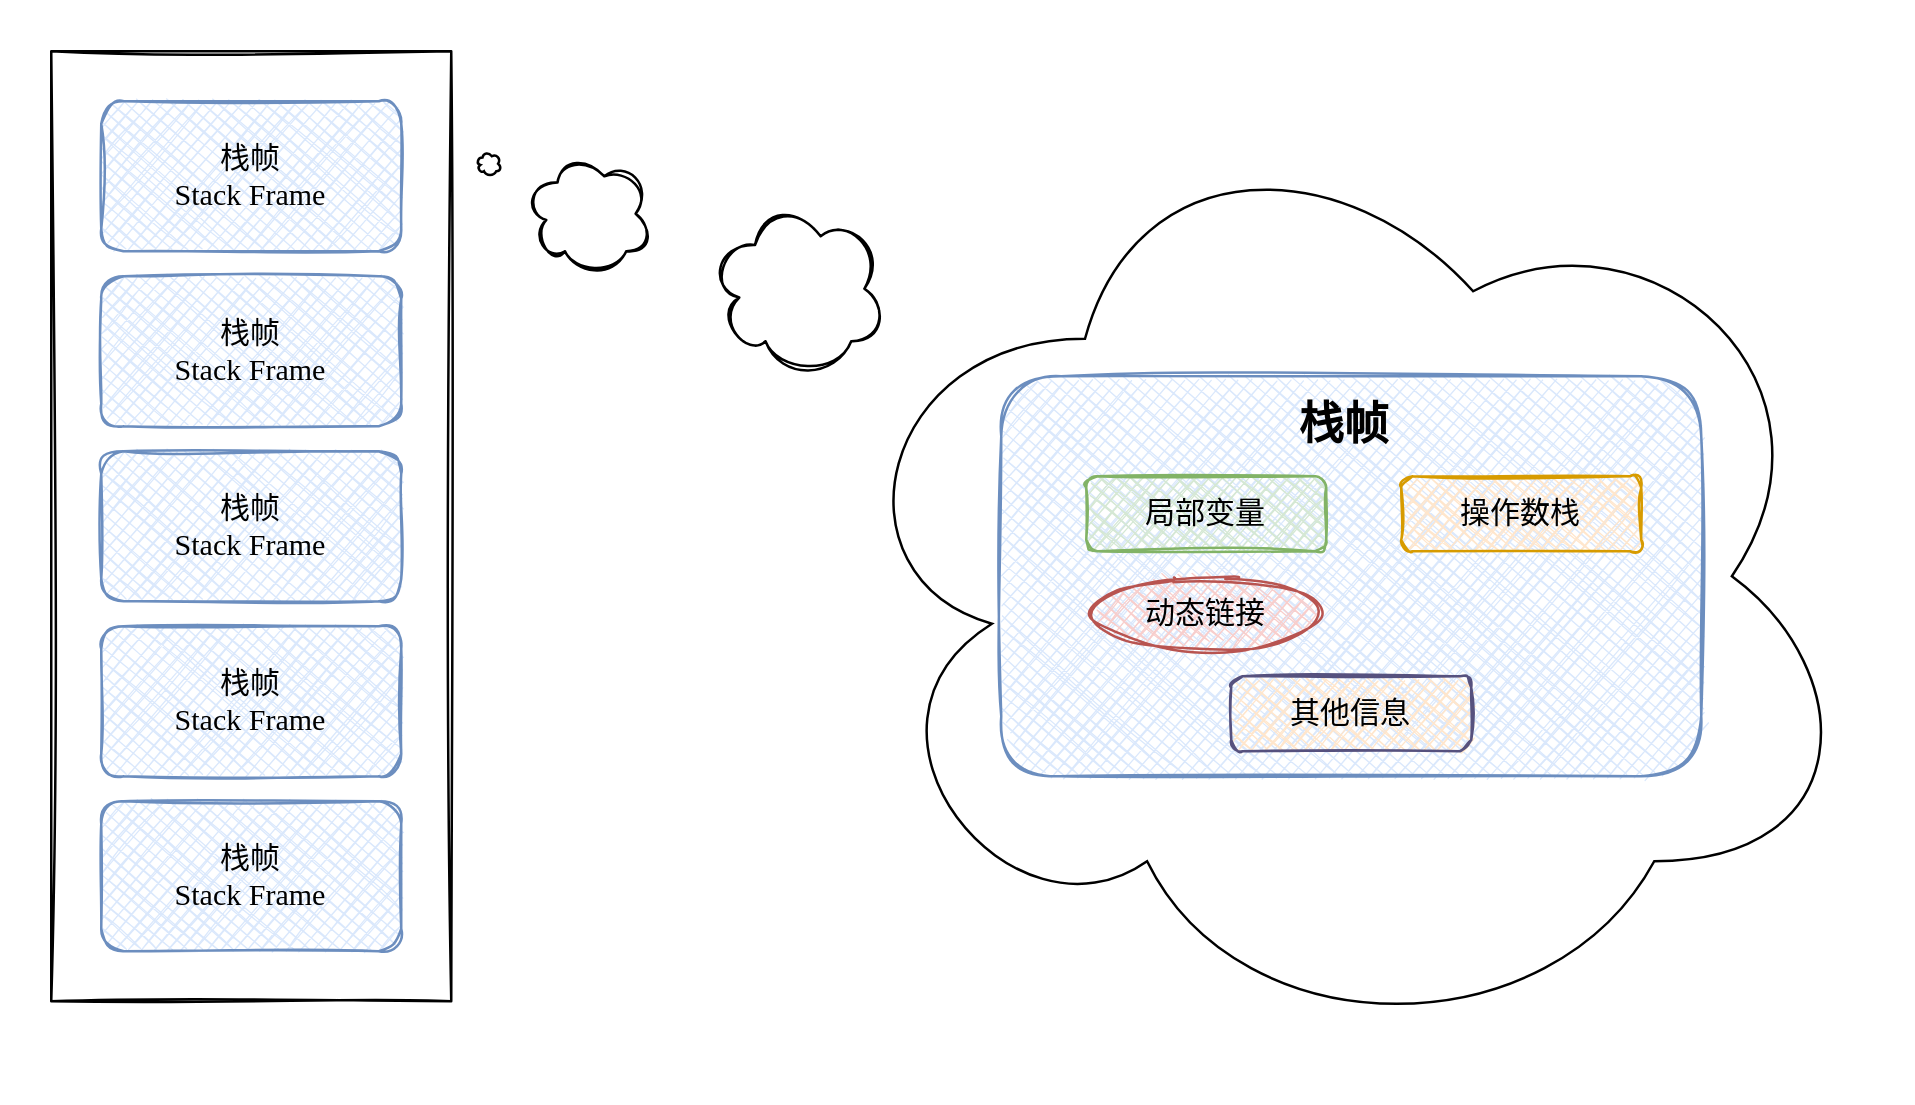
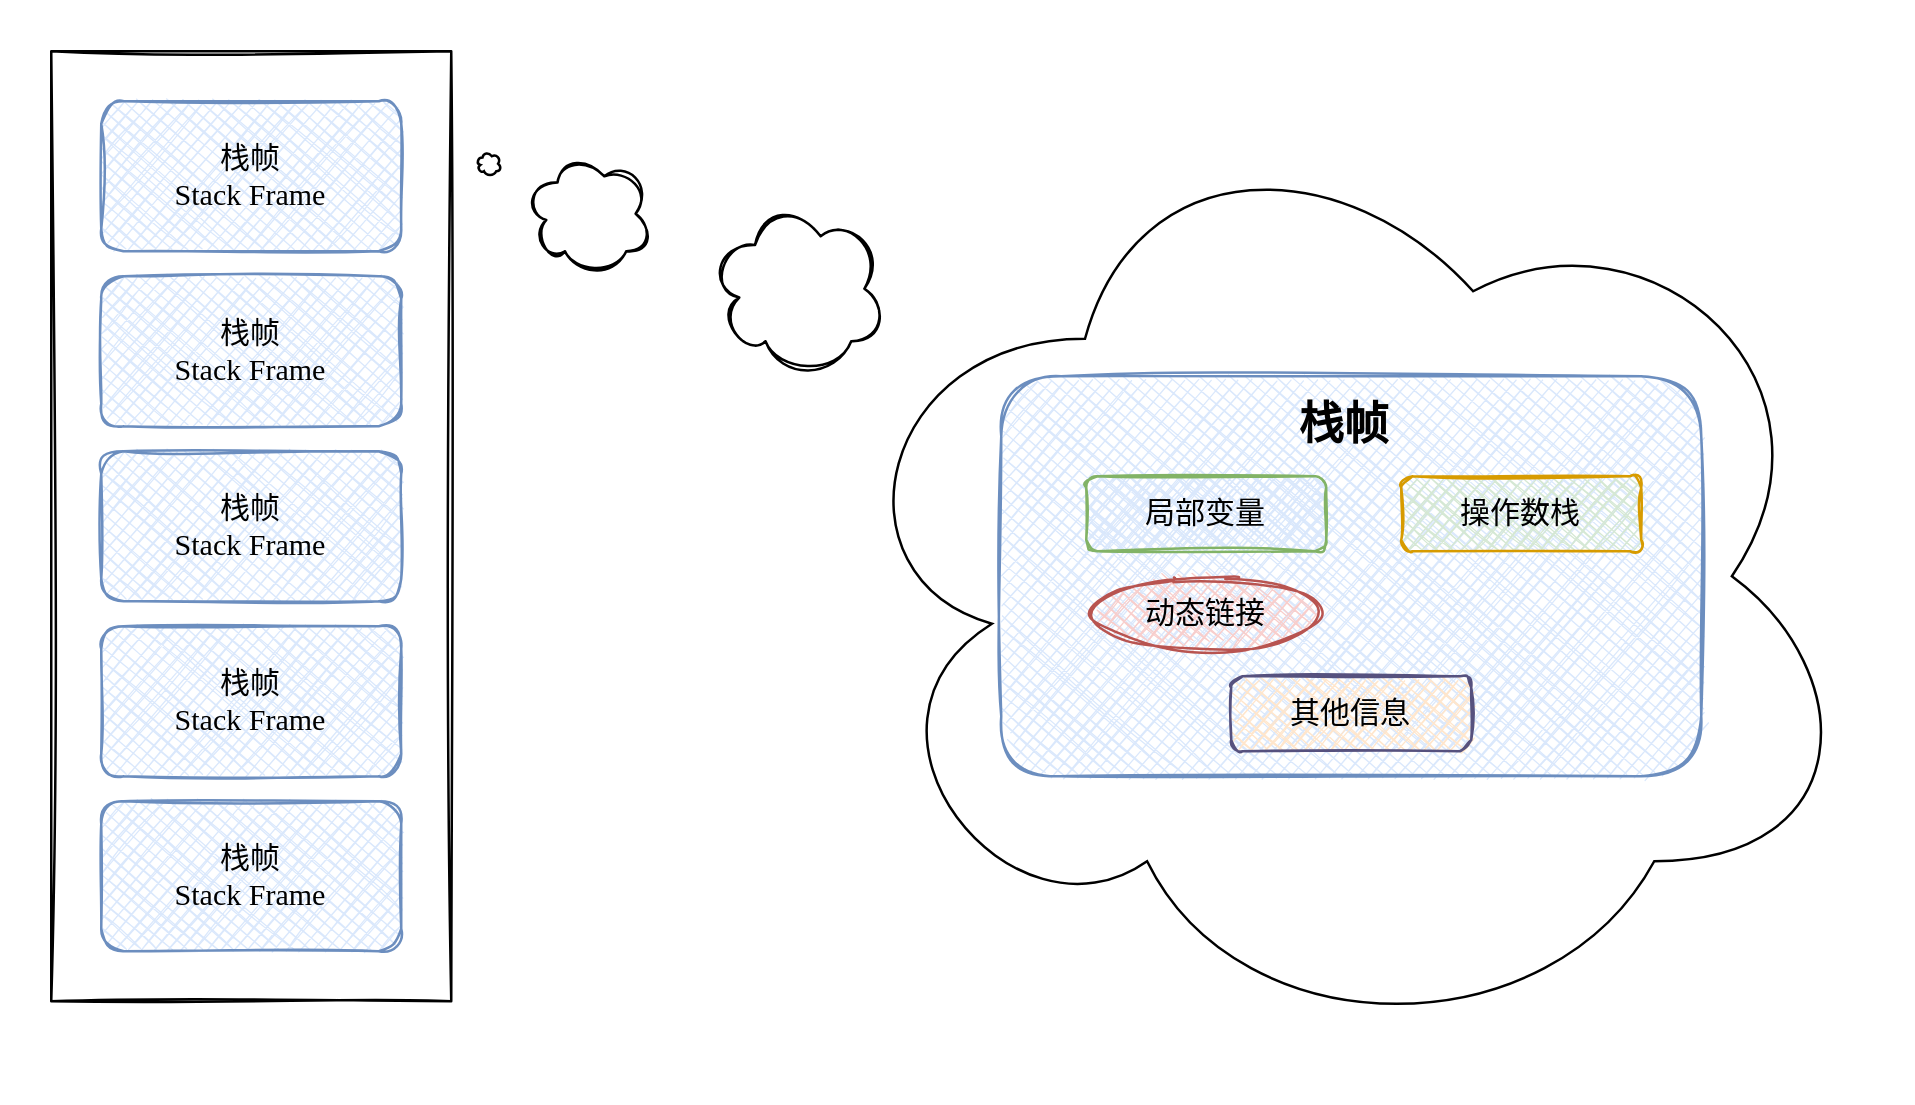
(1206, 514) -> (1206, 514)
(1521, 514) -> (1521, 514)
